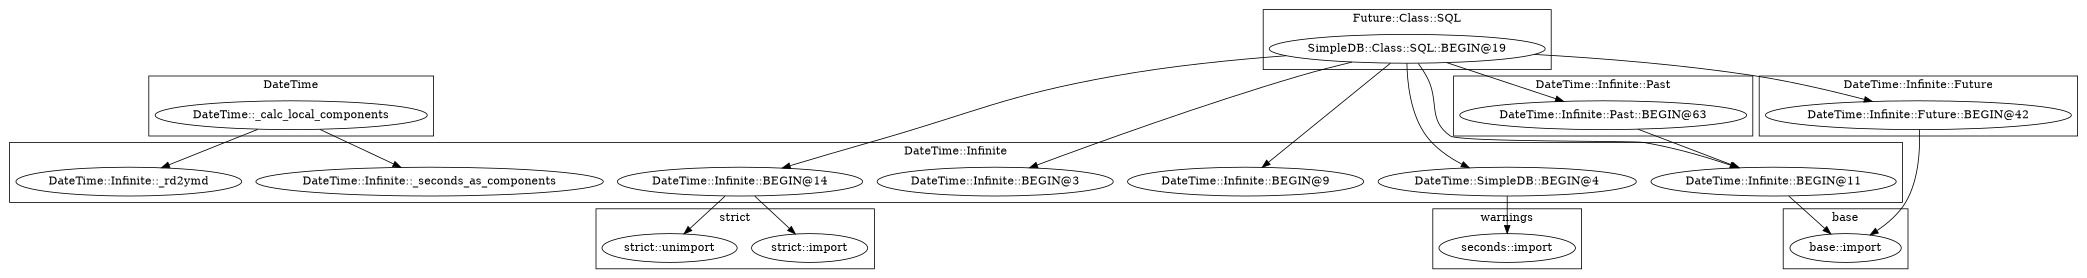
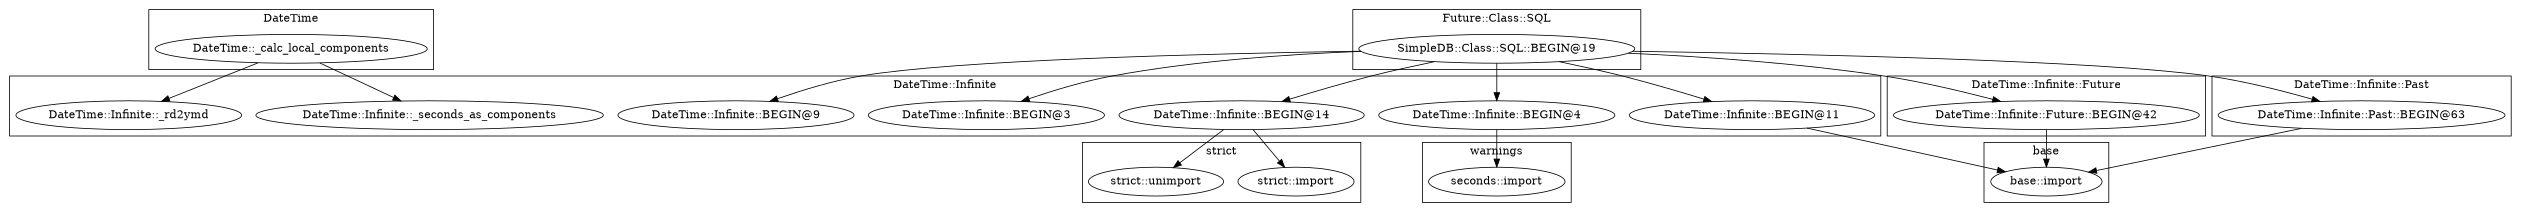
(1685, 147) -> (2199, 149)
(1507, 182) -> (1497, 115)
